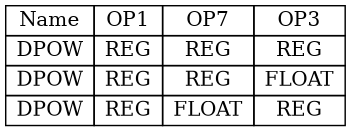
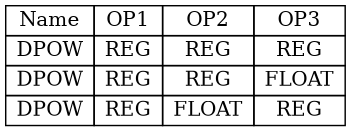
(208, 20) -> (208, 20)
